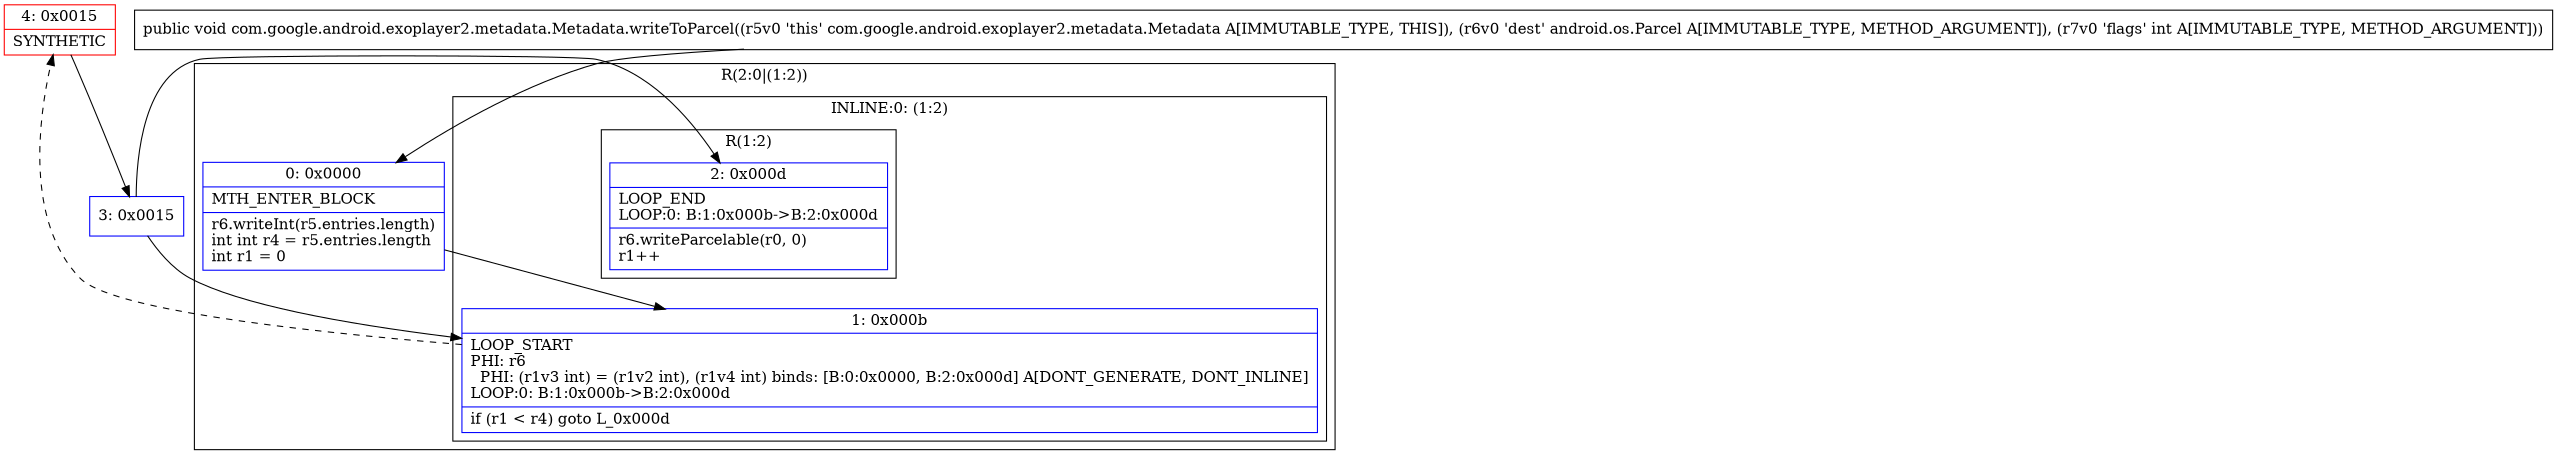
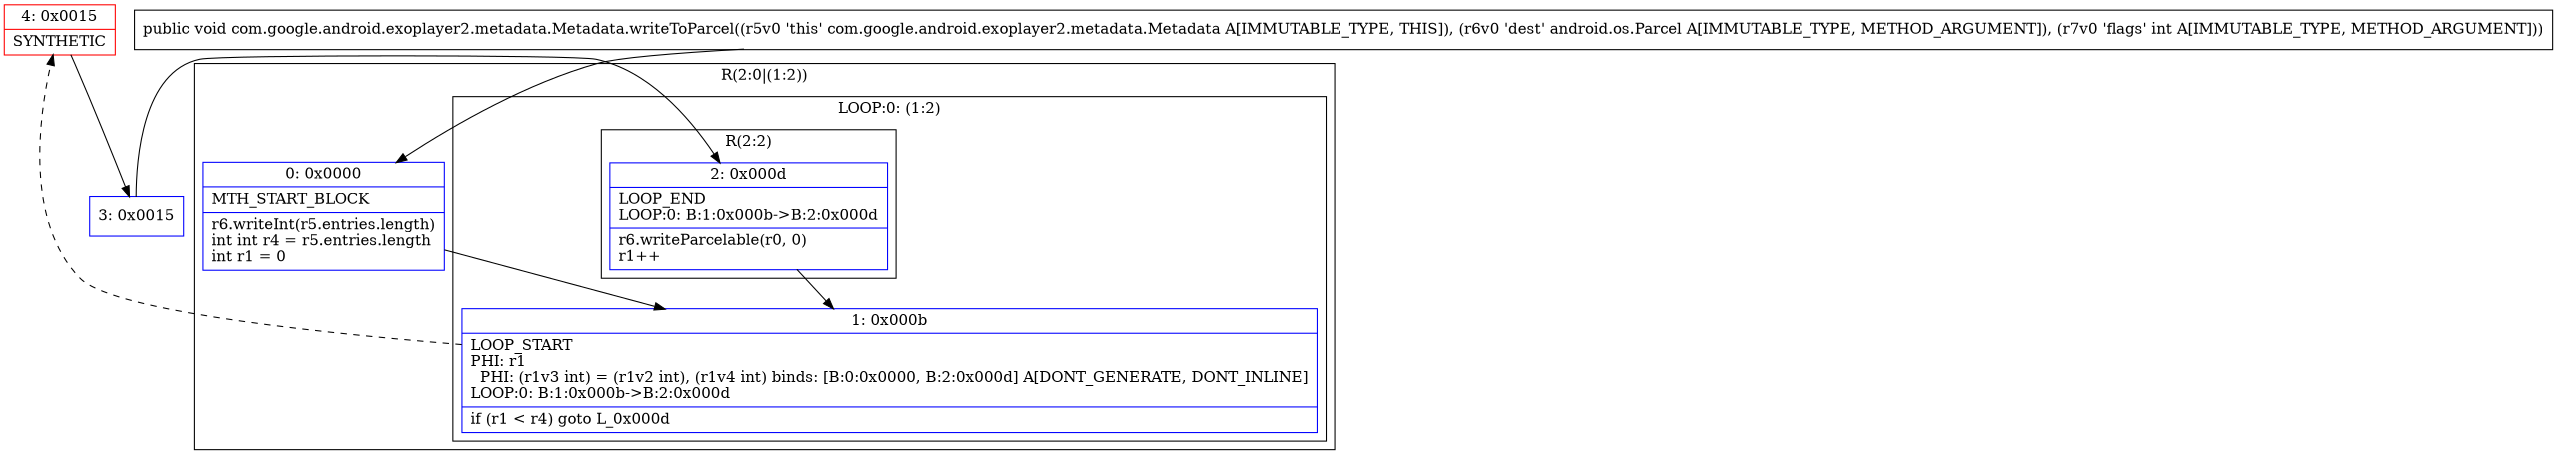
(890, 109) -> (890, 109)
(749, 142) -> (749, 142)
(294, 199) -> (291, 199)
(289, 310) -> (811, 285)
(501, 362) -> (501, 362)
